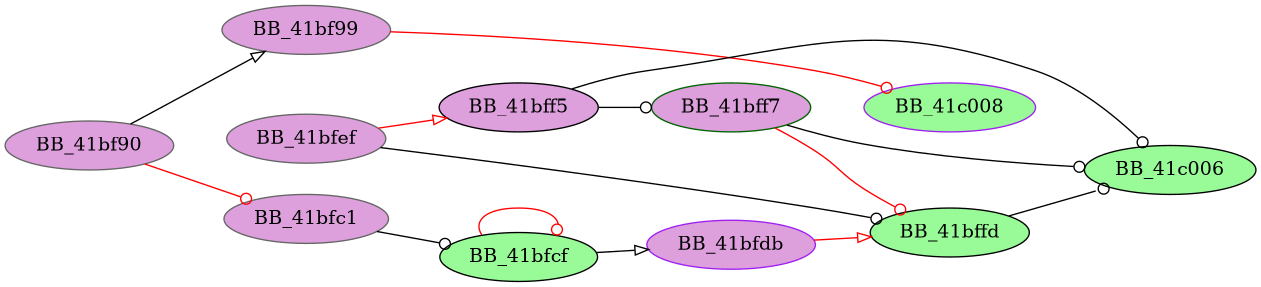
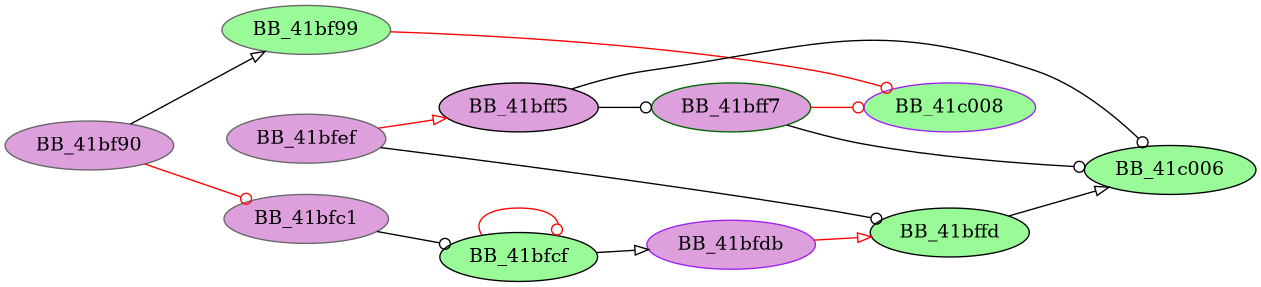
(306, 30) -> (306, 30)
(836, 166) -> (832, 107)
(1052, 203) -> (1052, 203)
